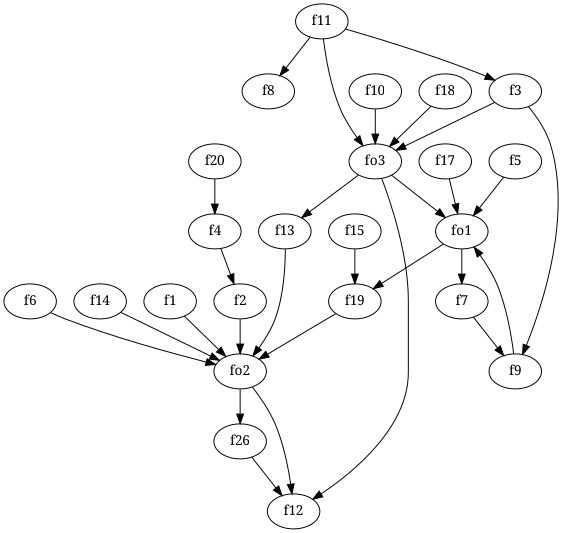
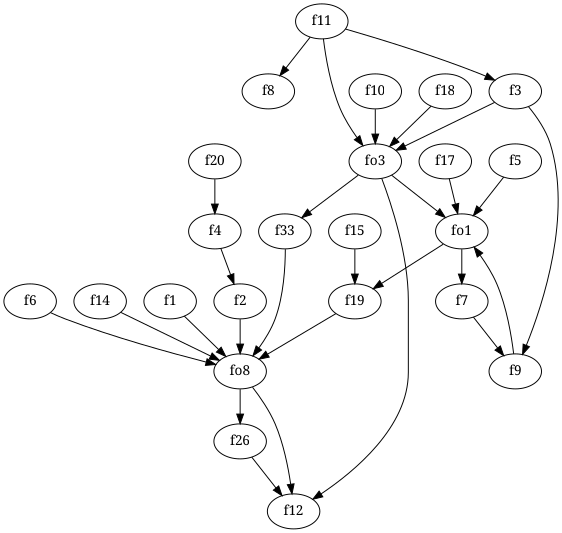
(285, 231) -> (285, 231)
(240, 371) -> (240, 371)
